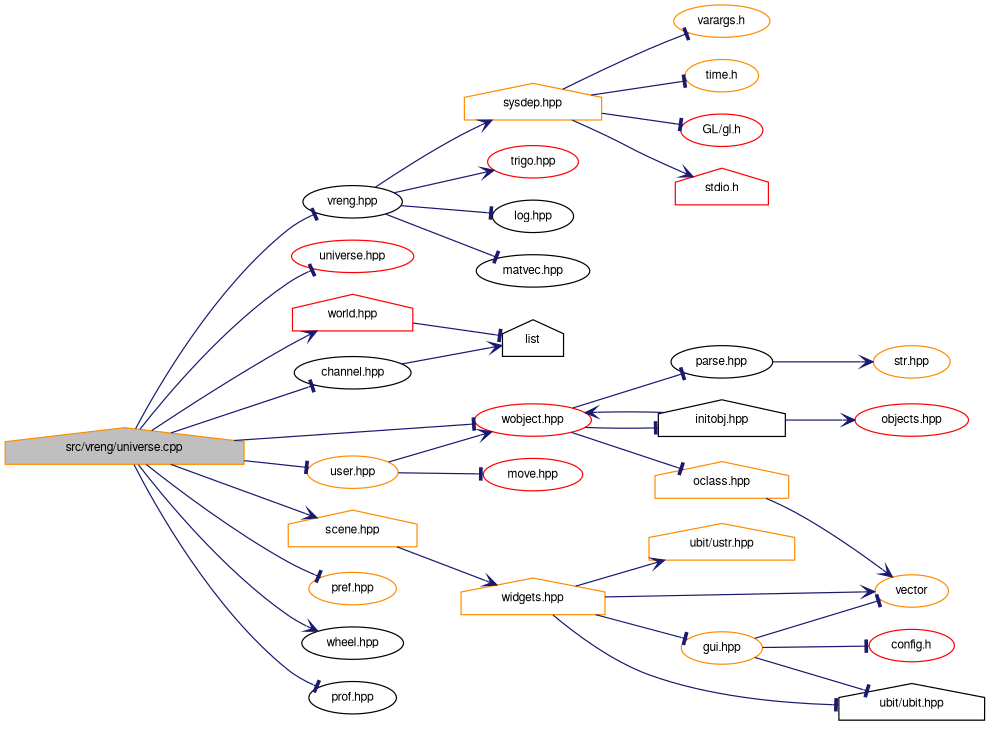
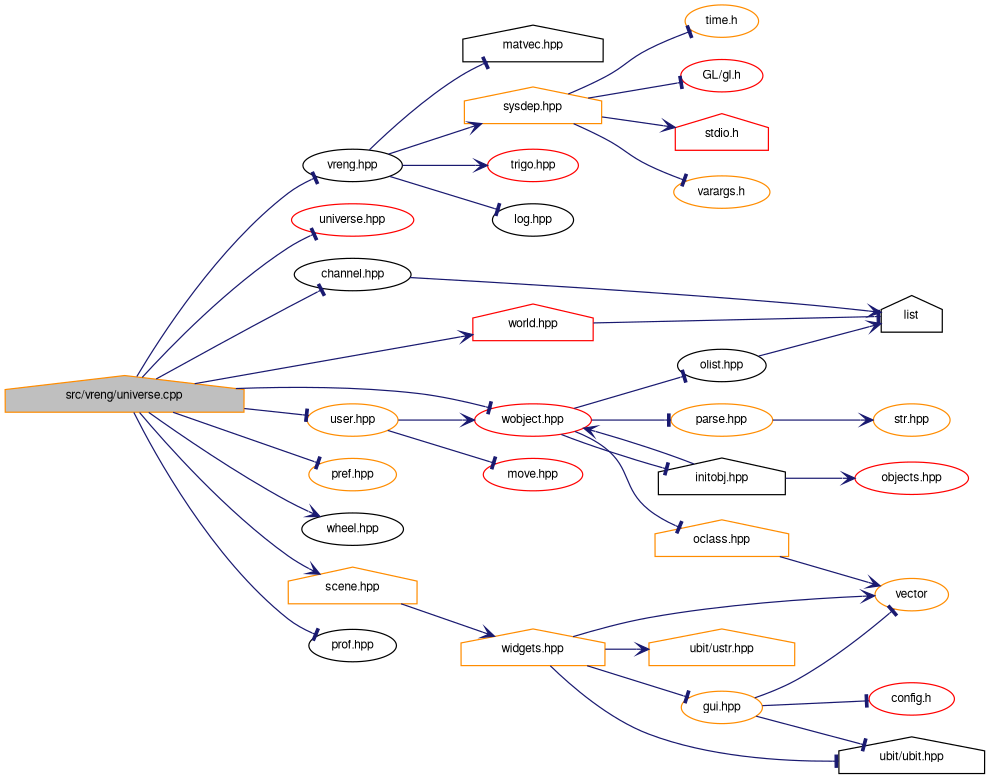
(533, 271) -> (533, 45)
(722, 362) -> (722, 420)
none -> (722, 365)
